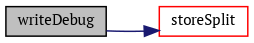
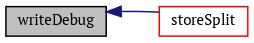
(125, 31) -> (140, 12)
